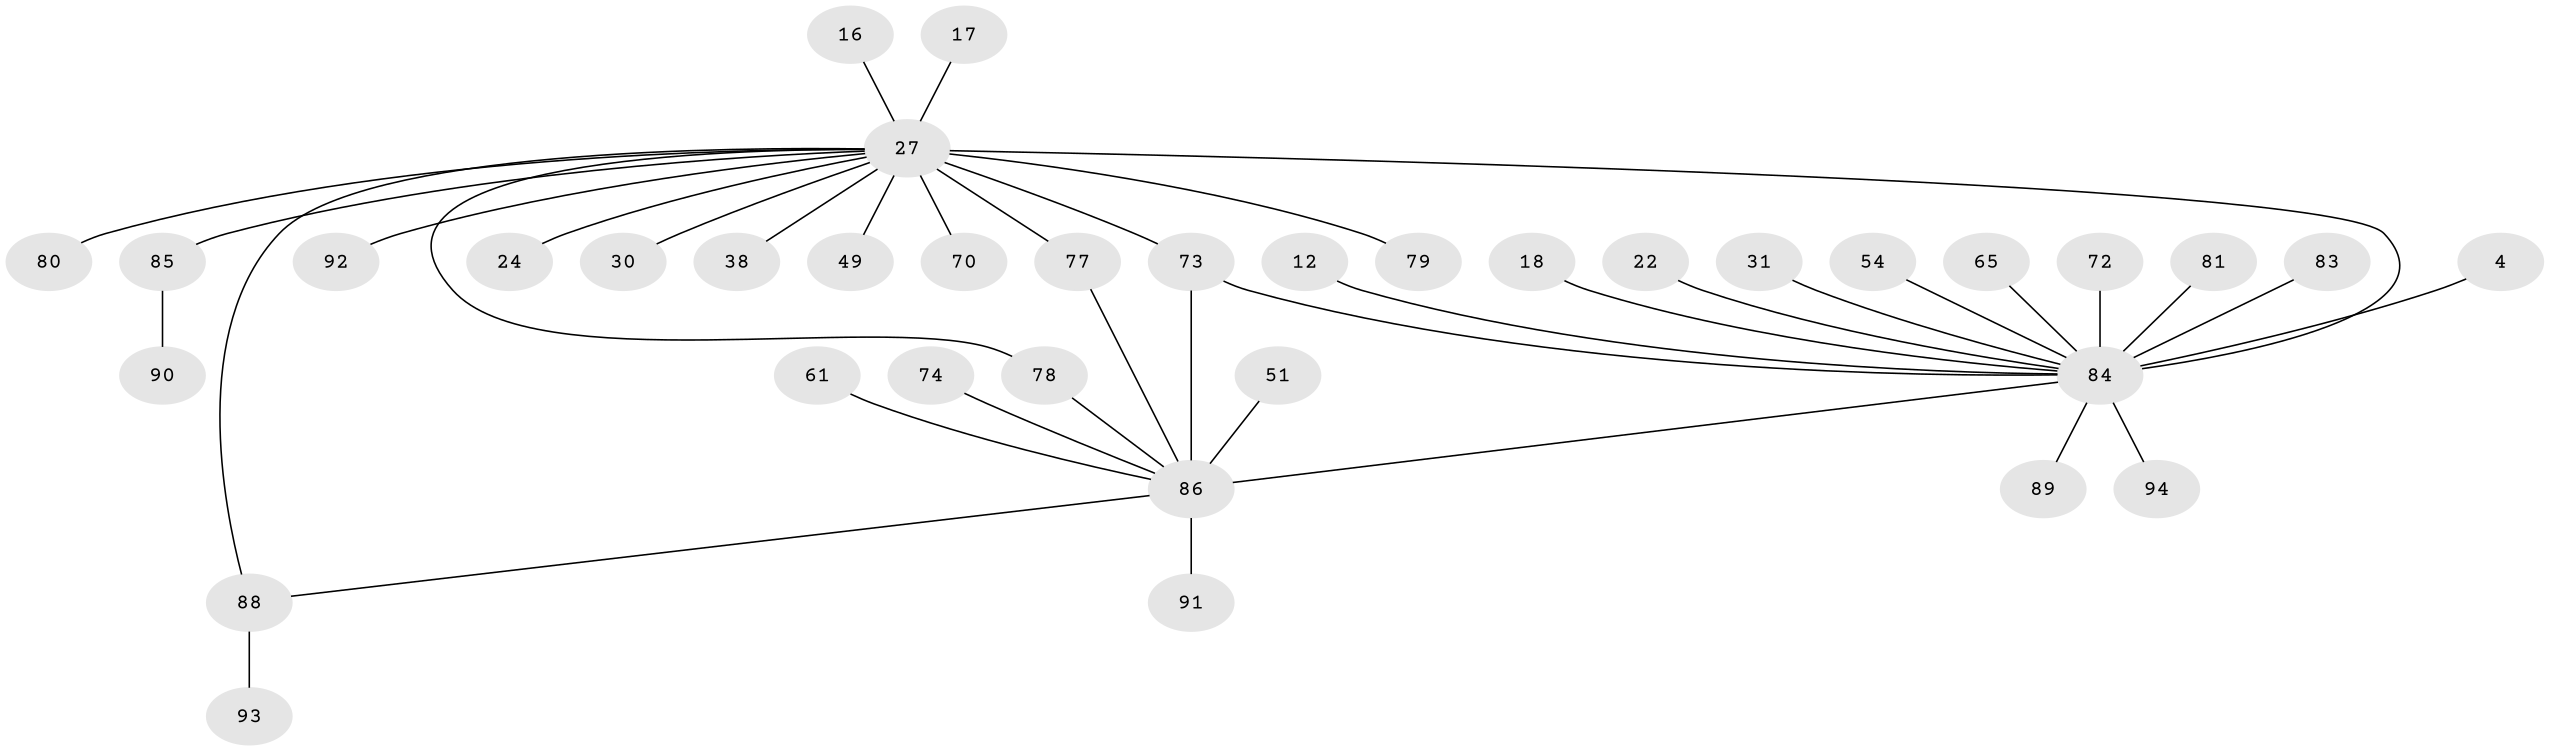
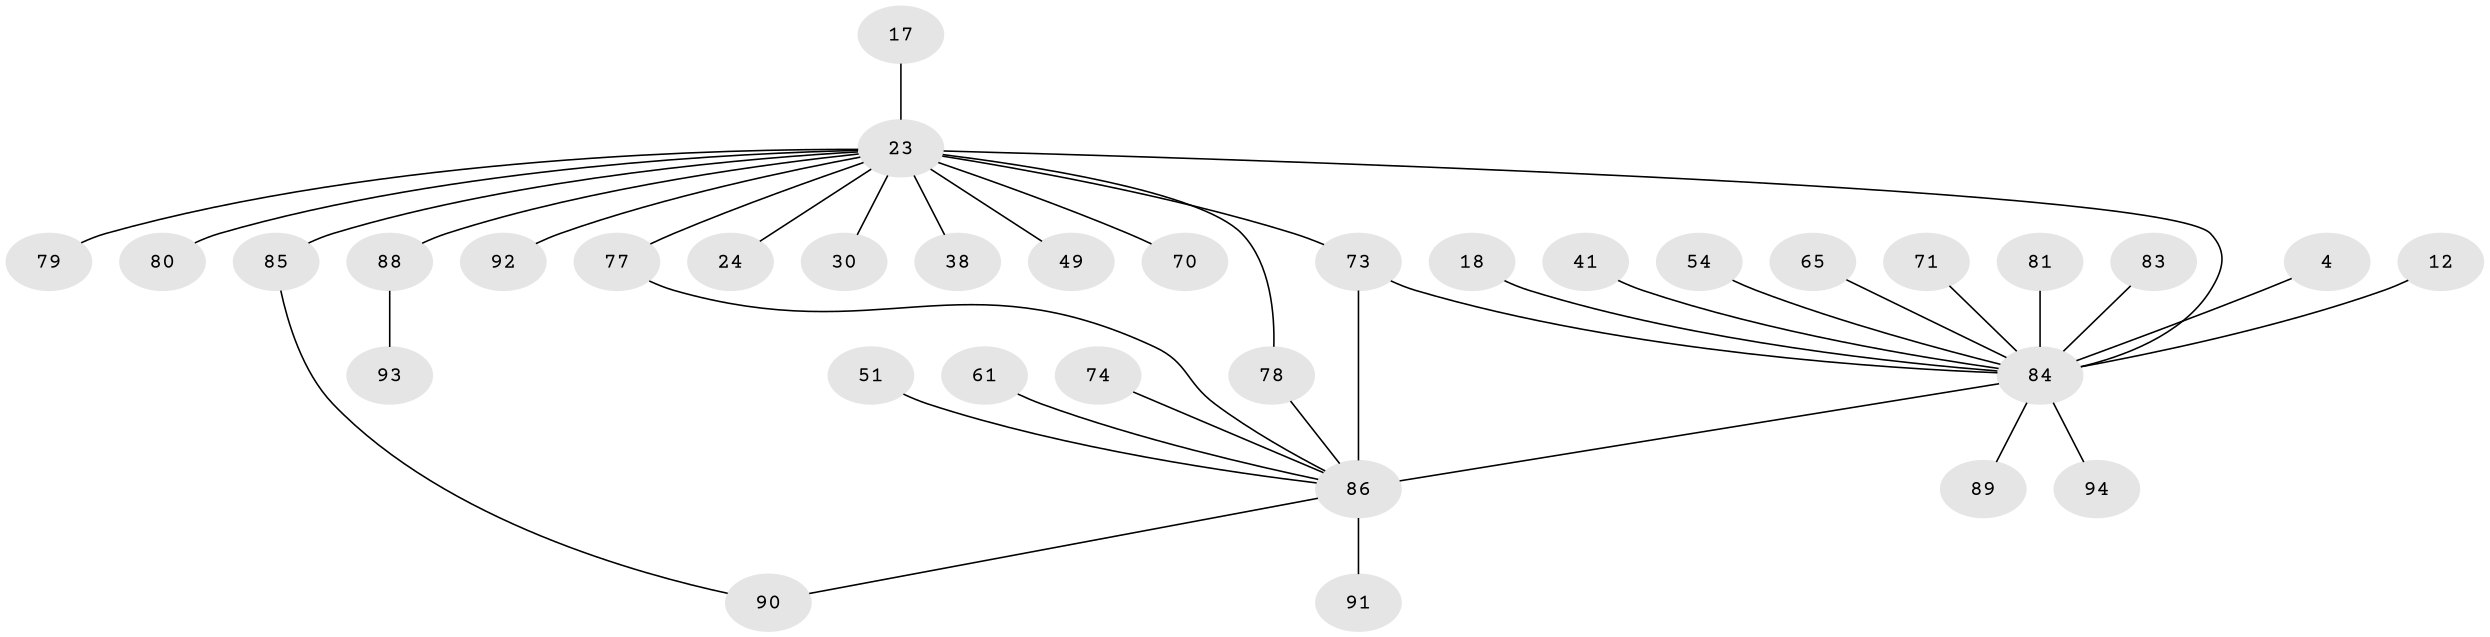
(850, 35) -> none
(907, 148) -> (901, 148)
(1646, 262) -> none
(1759, 262) -> (1586, 262)
(2100, 262) -> (1926, 262)
(720, 546) -> (1064, 546)
